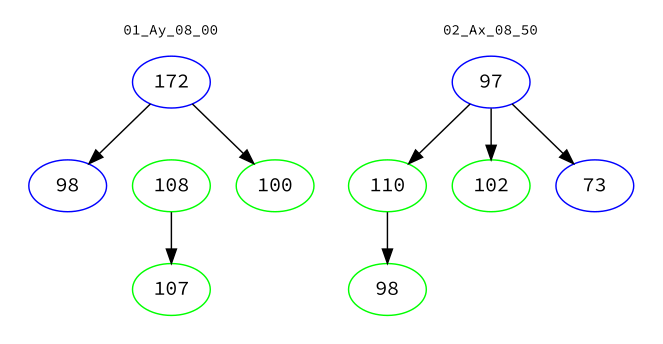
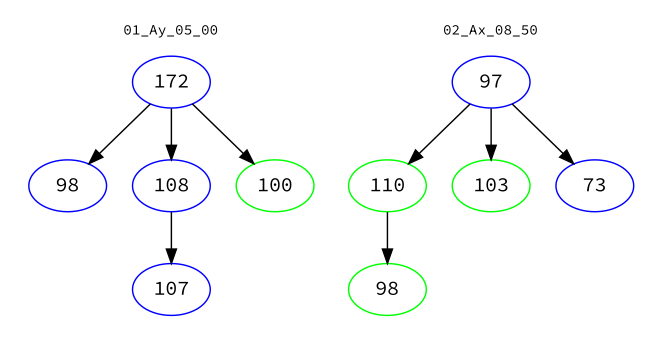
(171, 31) -> (171, 31)
none -> (171, 127)
(171, 186) -> (171, 186)
(491, 186) -> (491, 186)
(171, 289) -> (171, 289)
